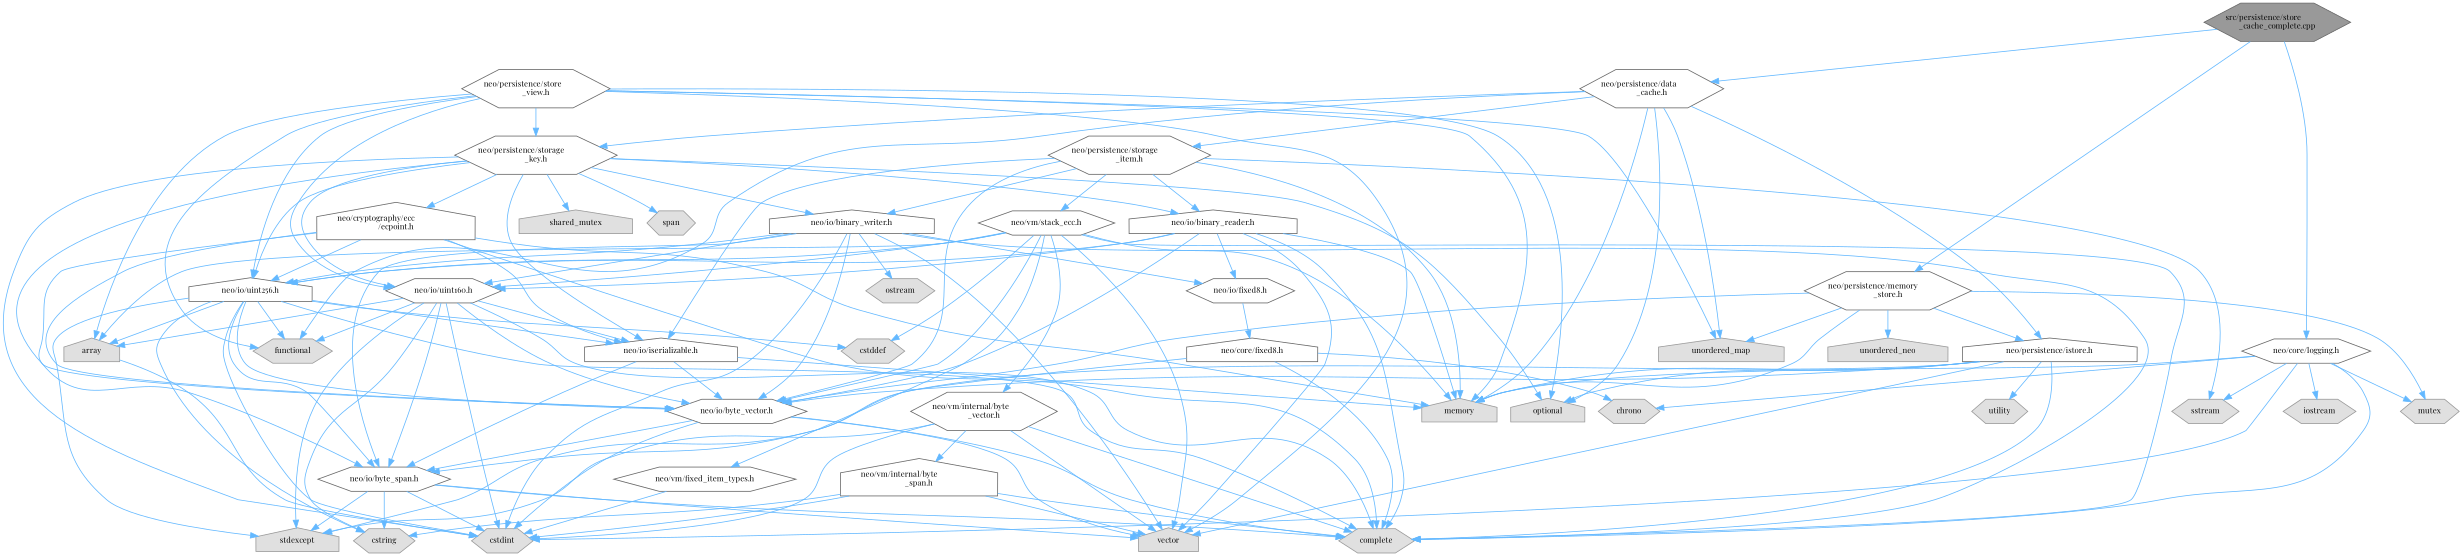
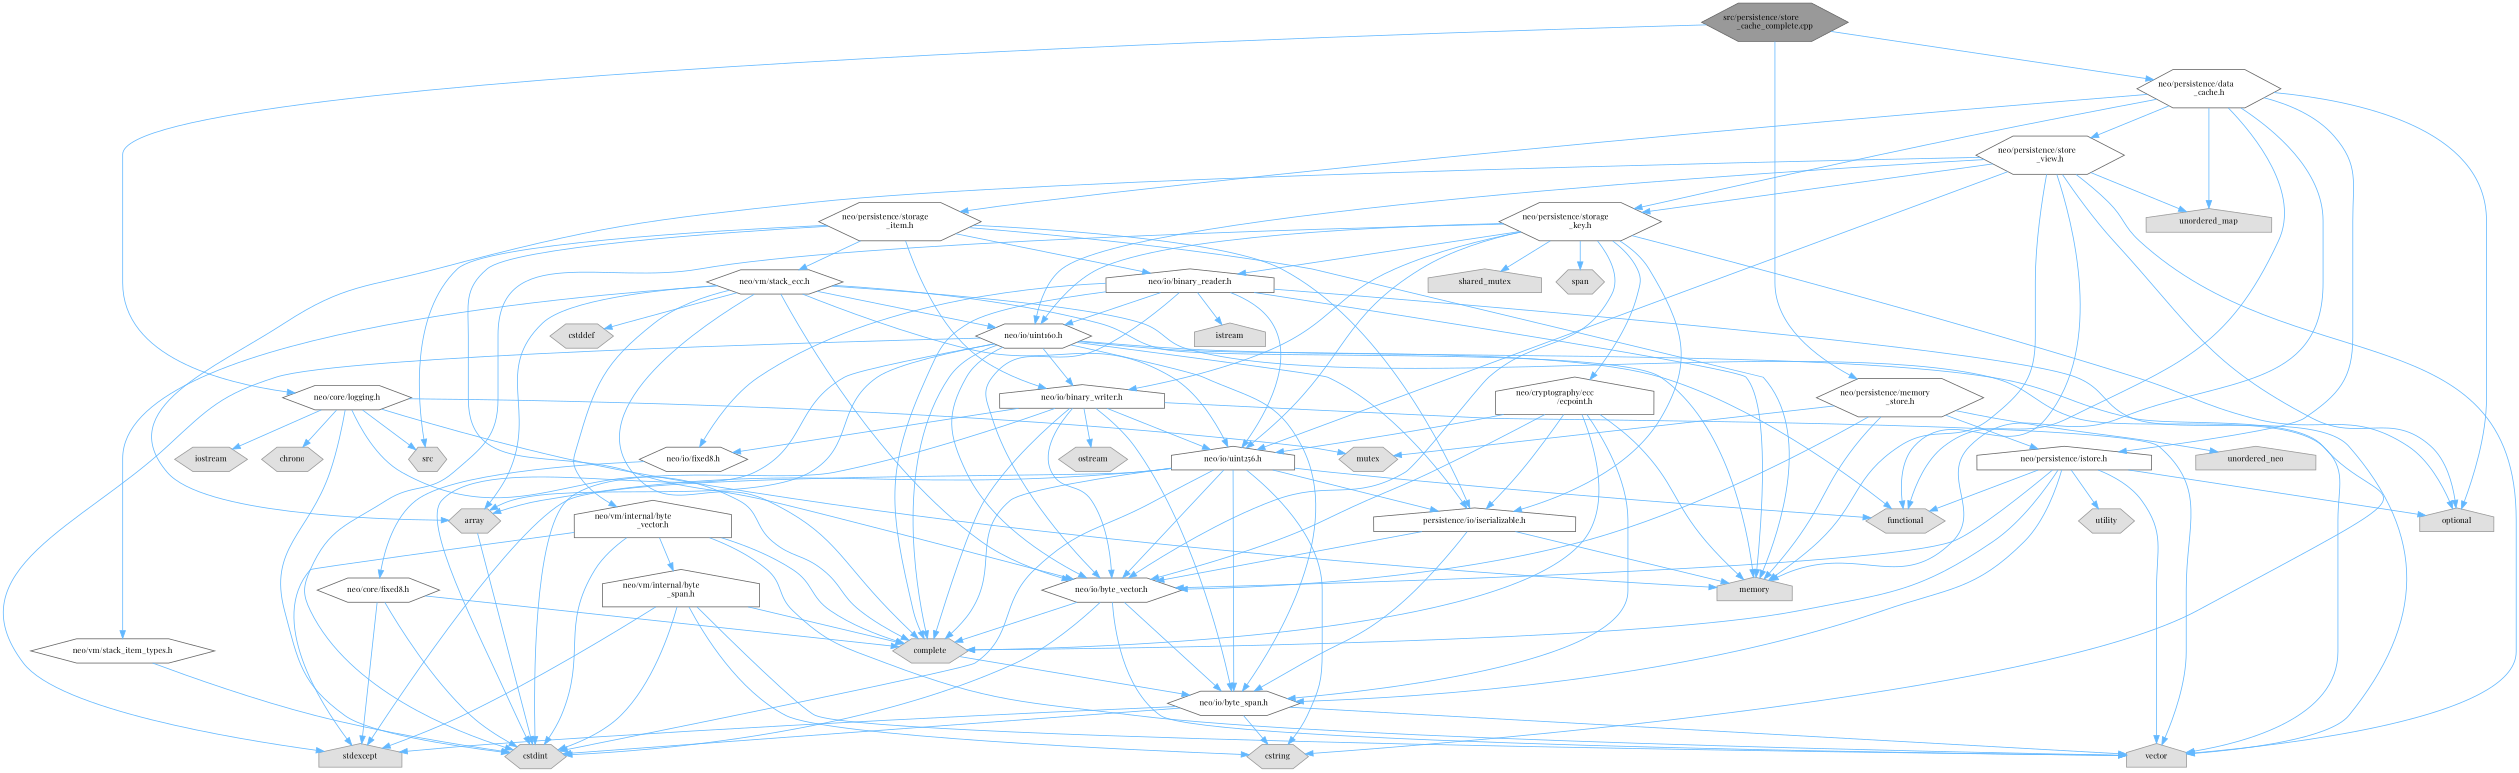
none -> (2134, 120)
(642, 258) -> (1055, 364)
(1798, 323) -> none
(601, 328) -> none
none -> (1230, 336)
(92, 351) -> (475, 521)
(661, 351) -> (1475, 521)
(1252, 351) -> (378, 590)
(1427, 361) -> (439, 681)
(1729, 368) -> (1988, 489)
(984, 411) -> (653, 521)
(2205, 411) -> (428, 459)
(705, 479) -> (123, 651)
(885, 514) -> (1071, 675)
none -> (526, 683)
